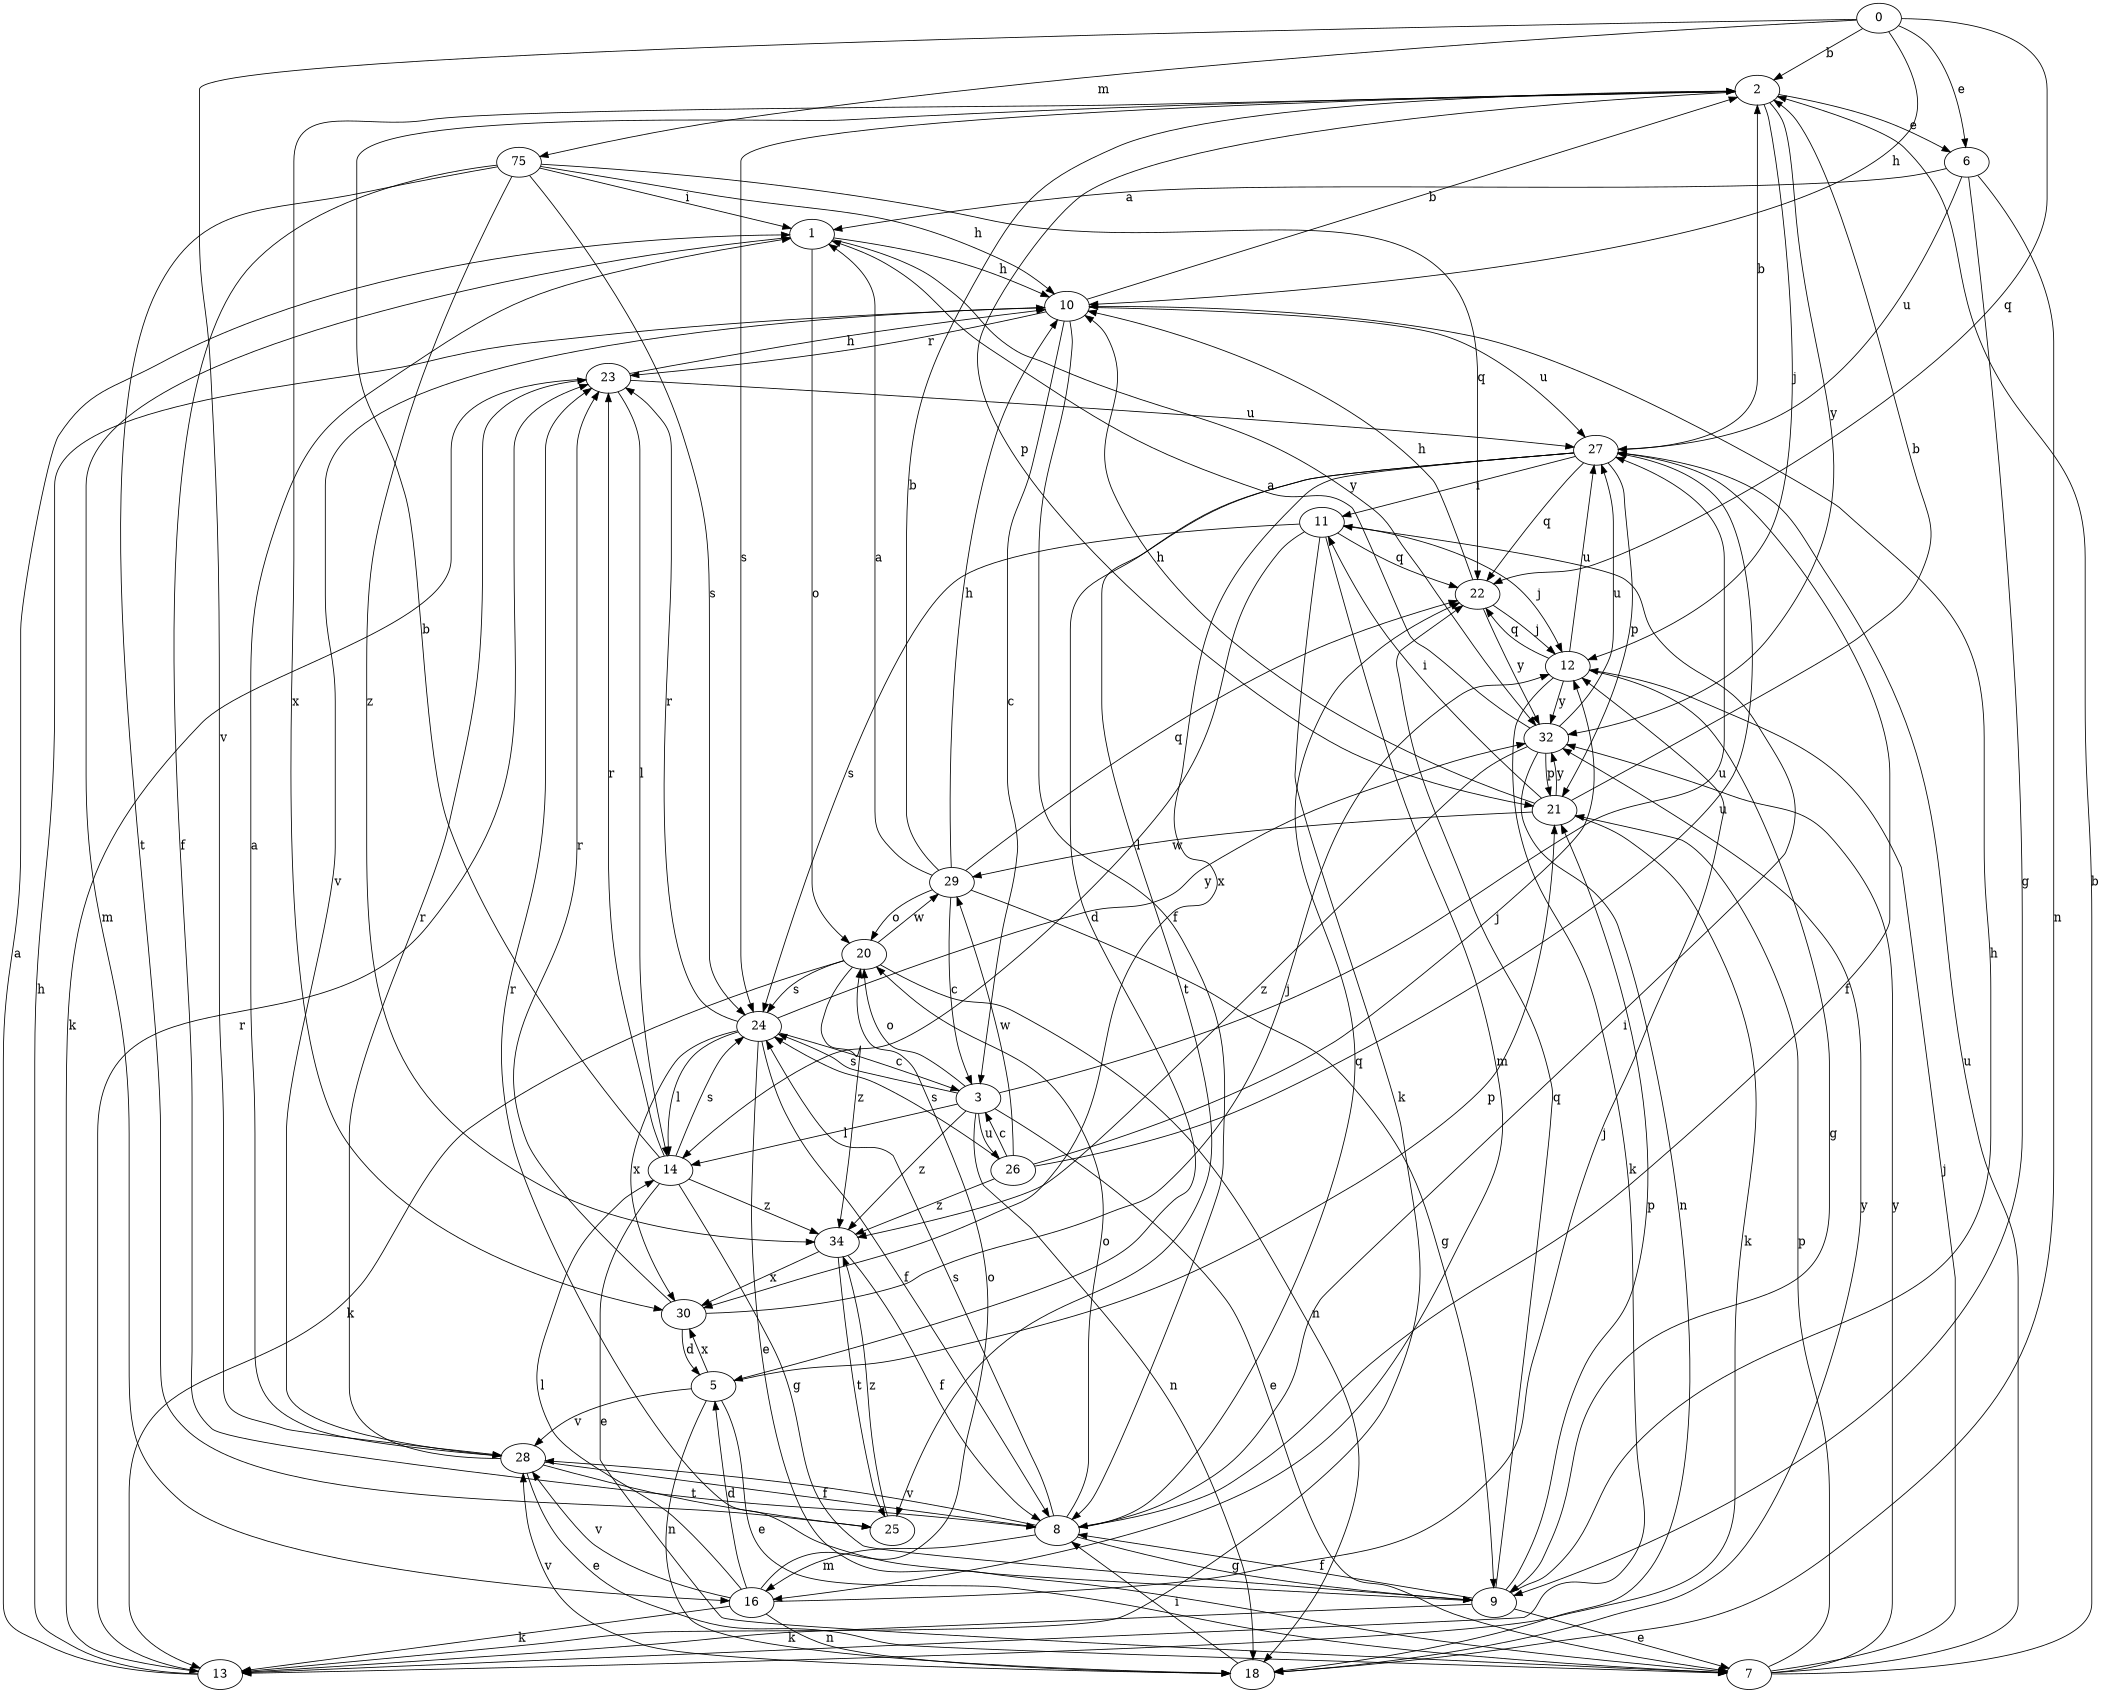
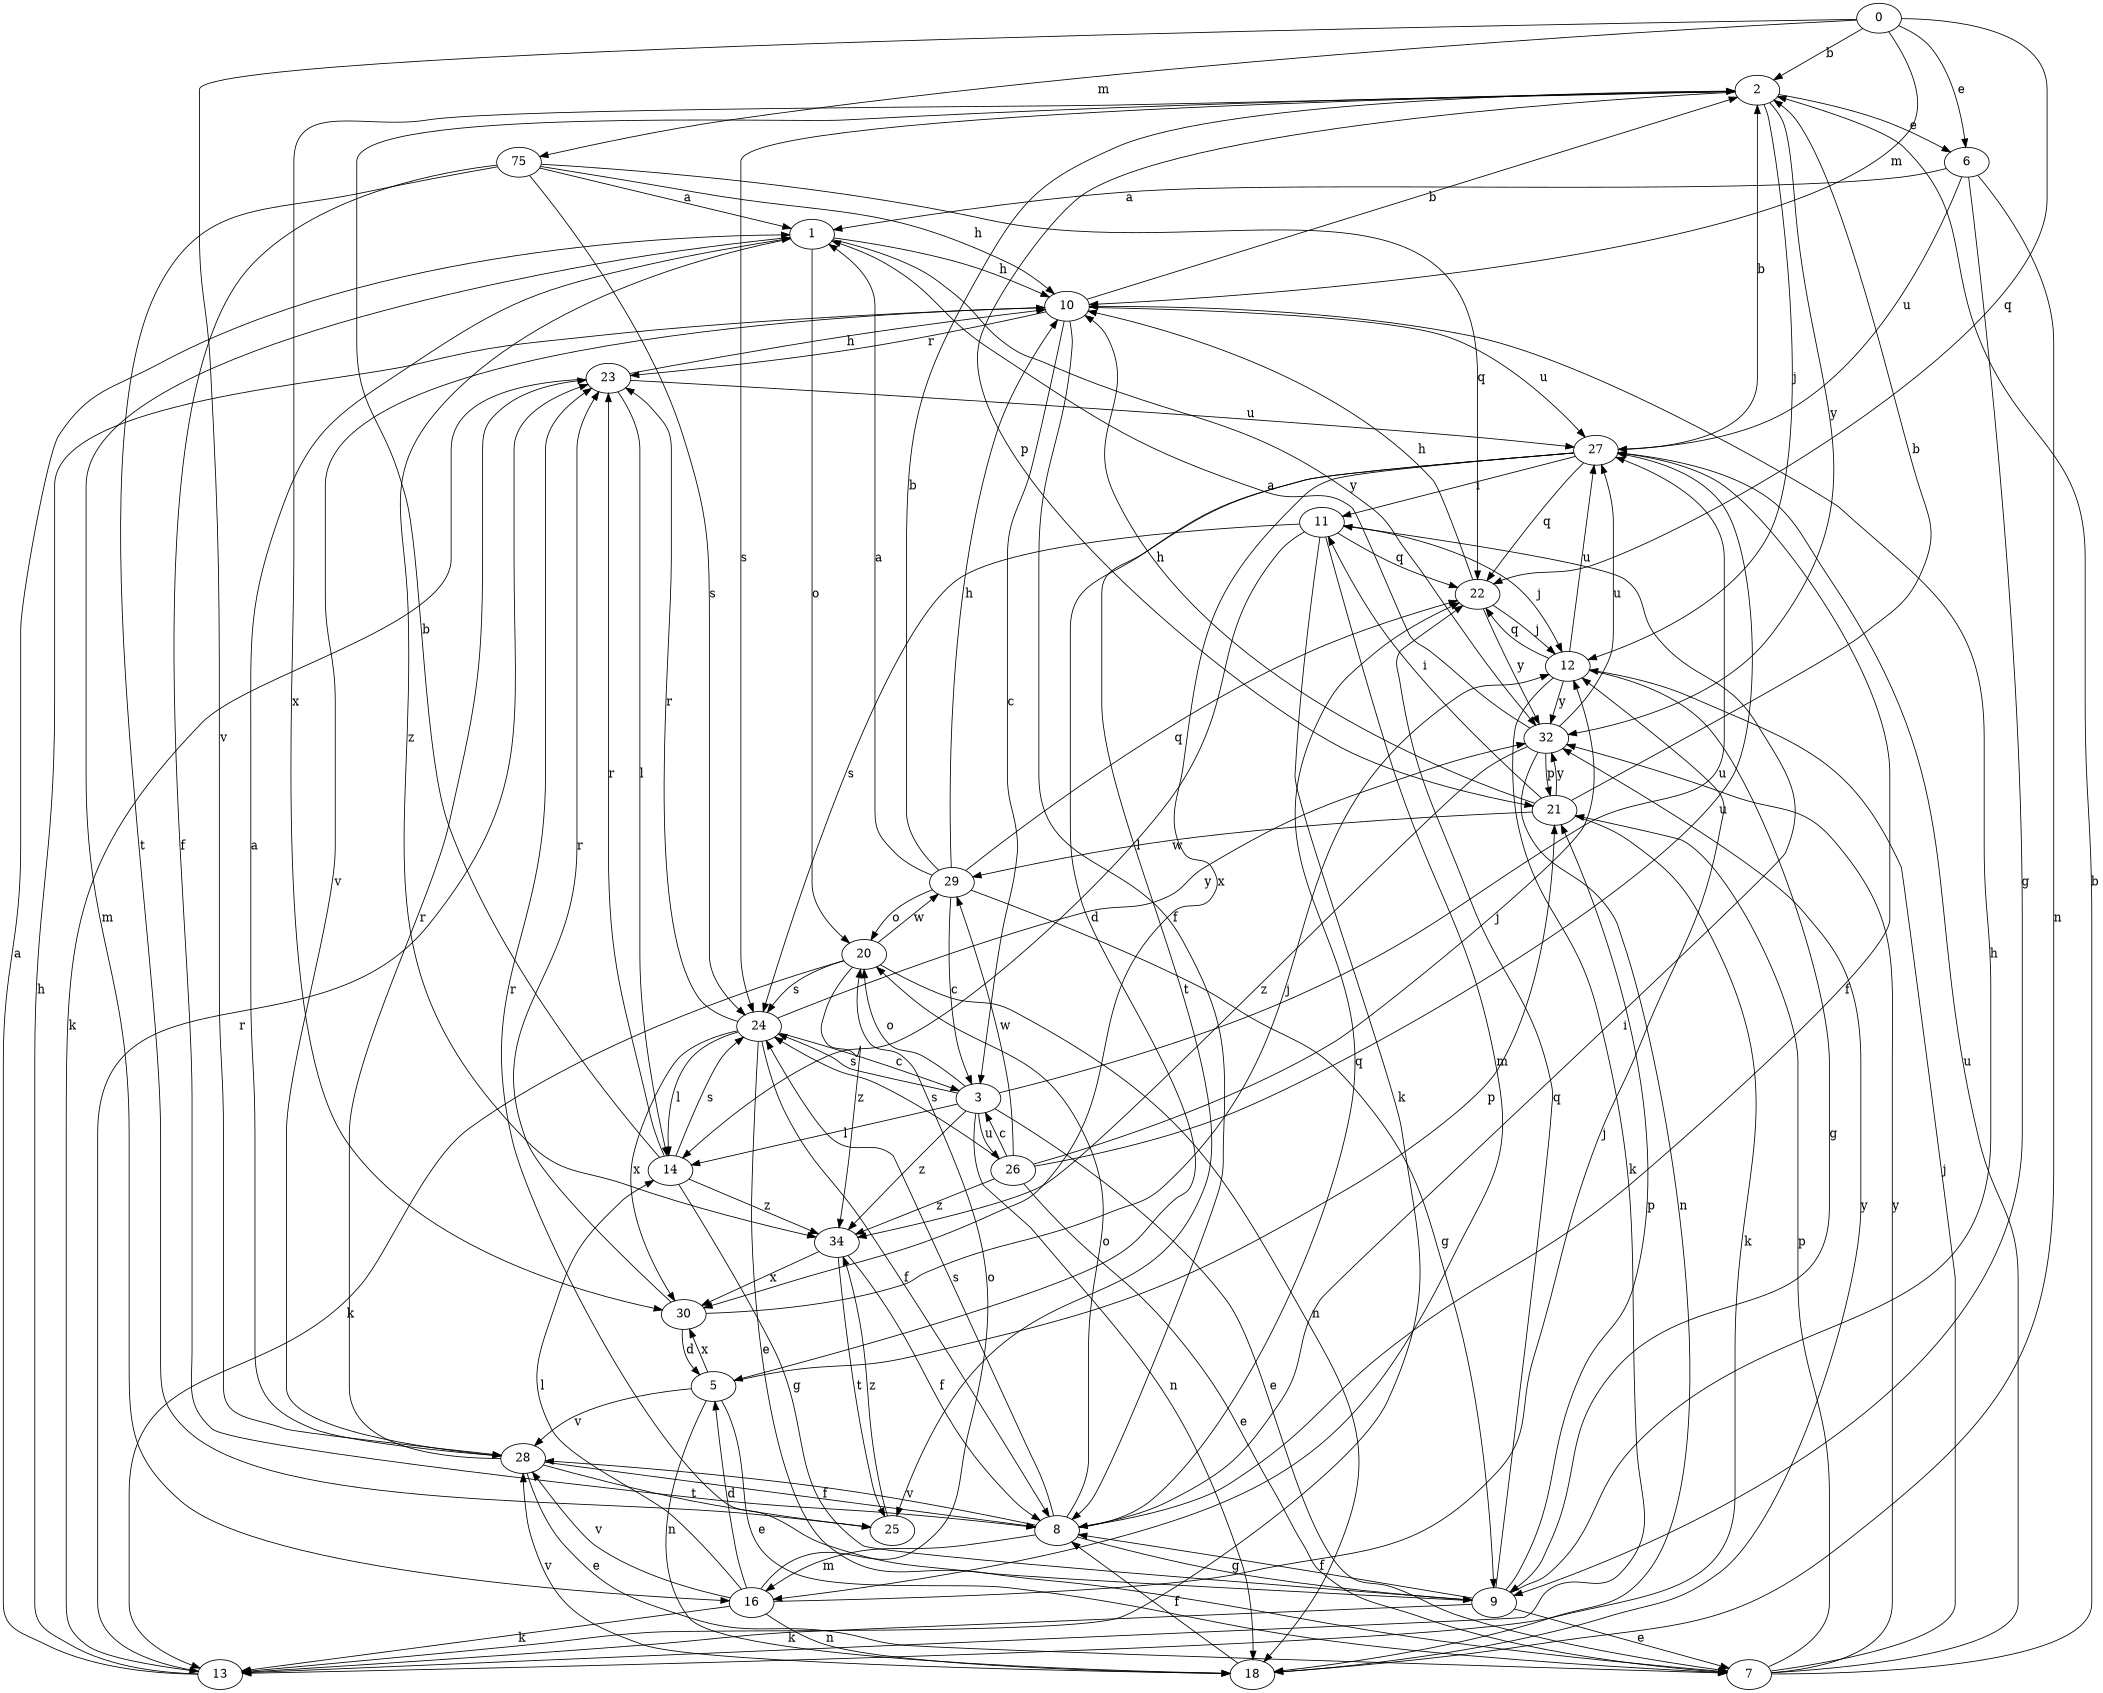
(1896, 162) -> (1896, 162)
(687, 198) -> (687, 198)
(1630, 630) -> none
(367, 839) -> (407, 738)
(1177, 1603) -> (1177, 1603)
(975, 1637) -> (1300, 1539)
